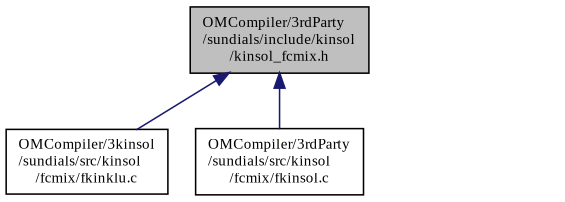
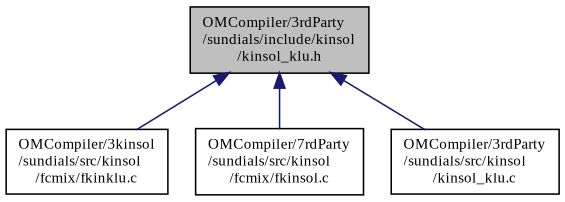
(280, 40) -> (280, 40)
(280, 162) -> (280, 162)
none -> (475, 162)
